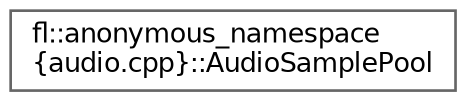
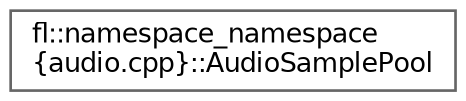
(233, 51) -> (233, 51)
